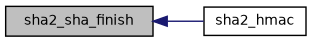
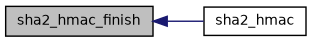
(79, 21) -> (79, 21)
